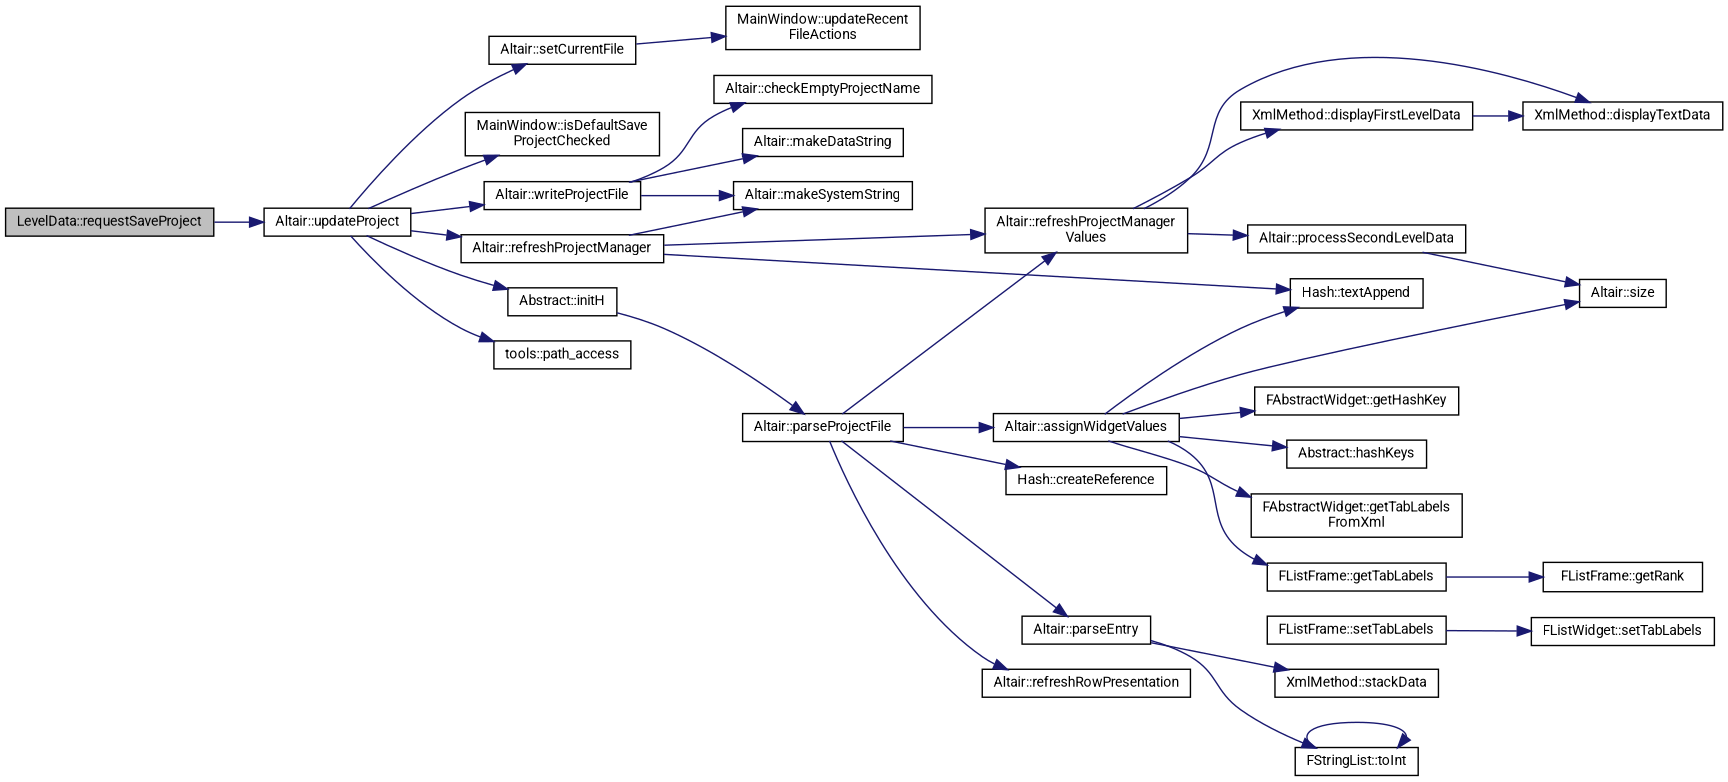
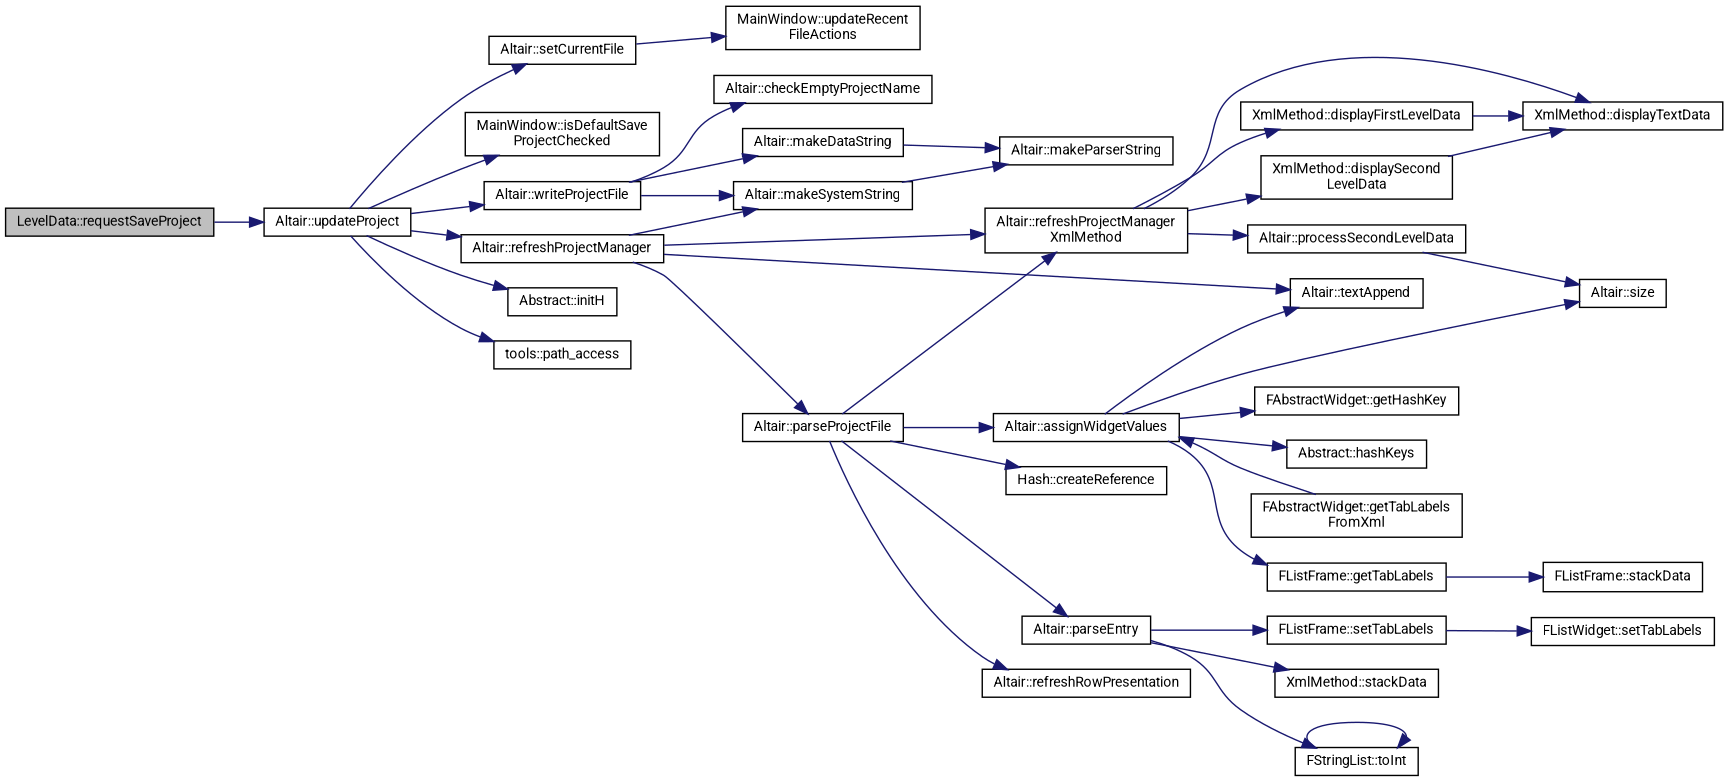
none -> (1086, 151)
none -> (1357, 177)
(1086, 231) -> (1086, 231)
(1357, 293) -> (1357, 293)
(709, 351) -> (719, 327)
(1175, 461) -> (1253, 473)
(1623, 577) -> (1623, 577)
none -> (1202, 630)
